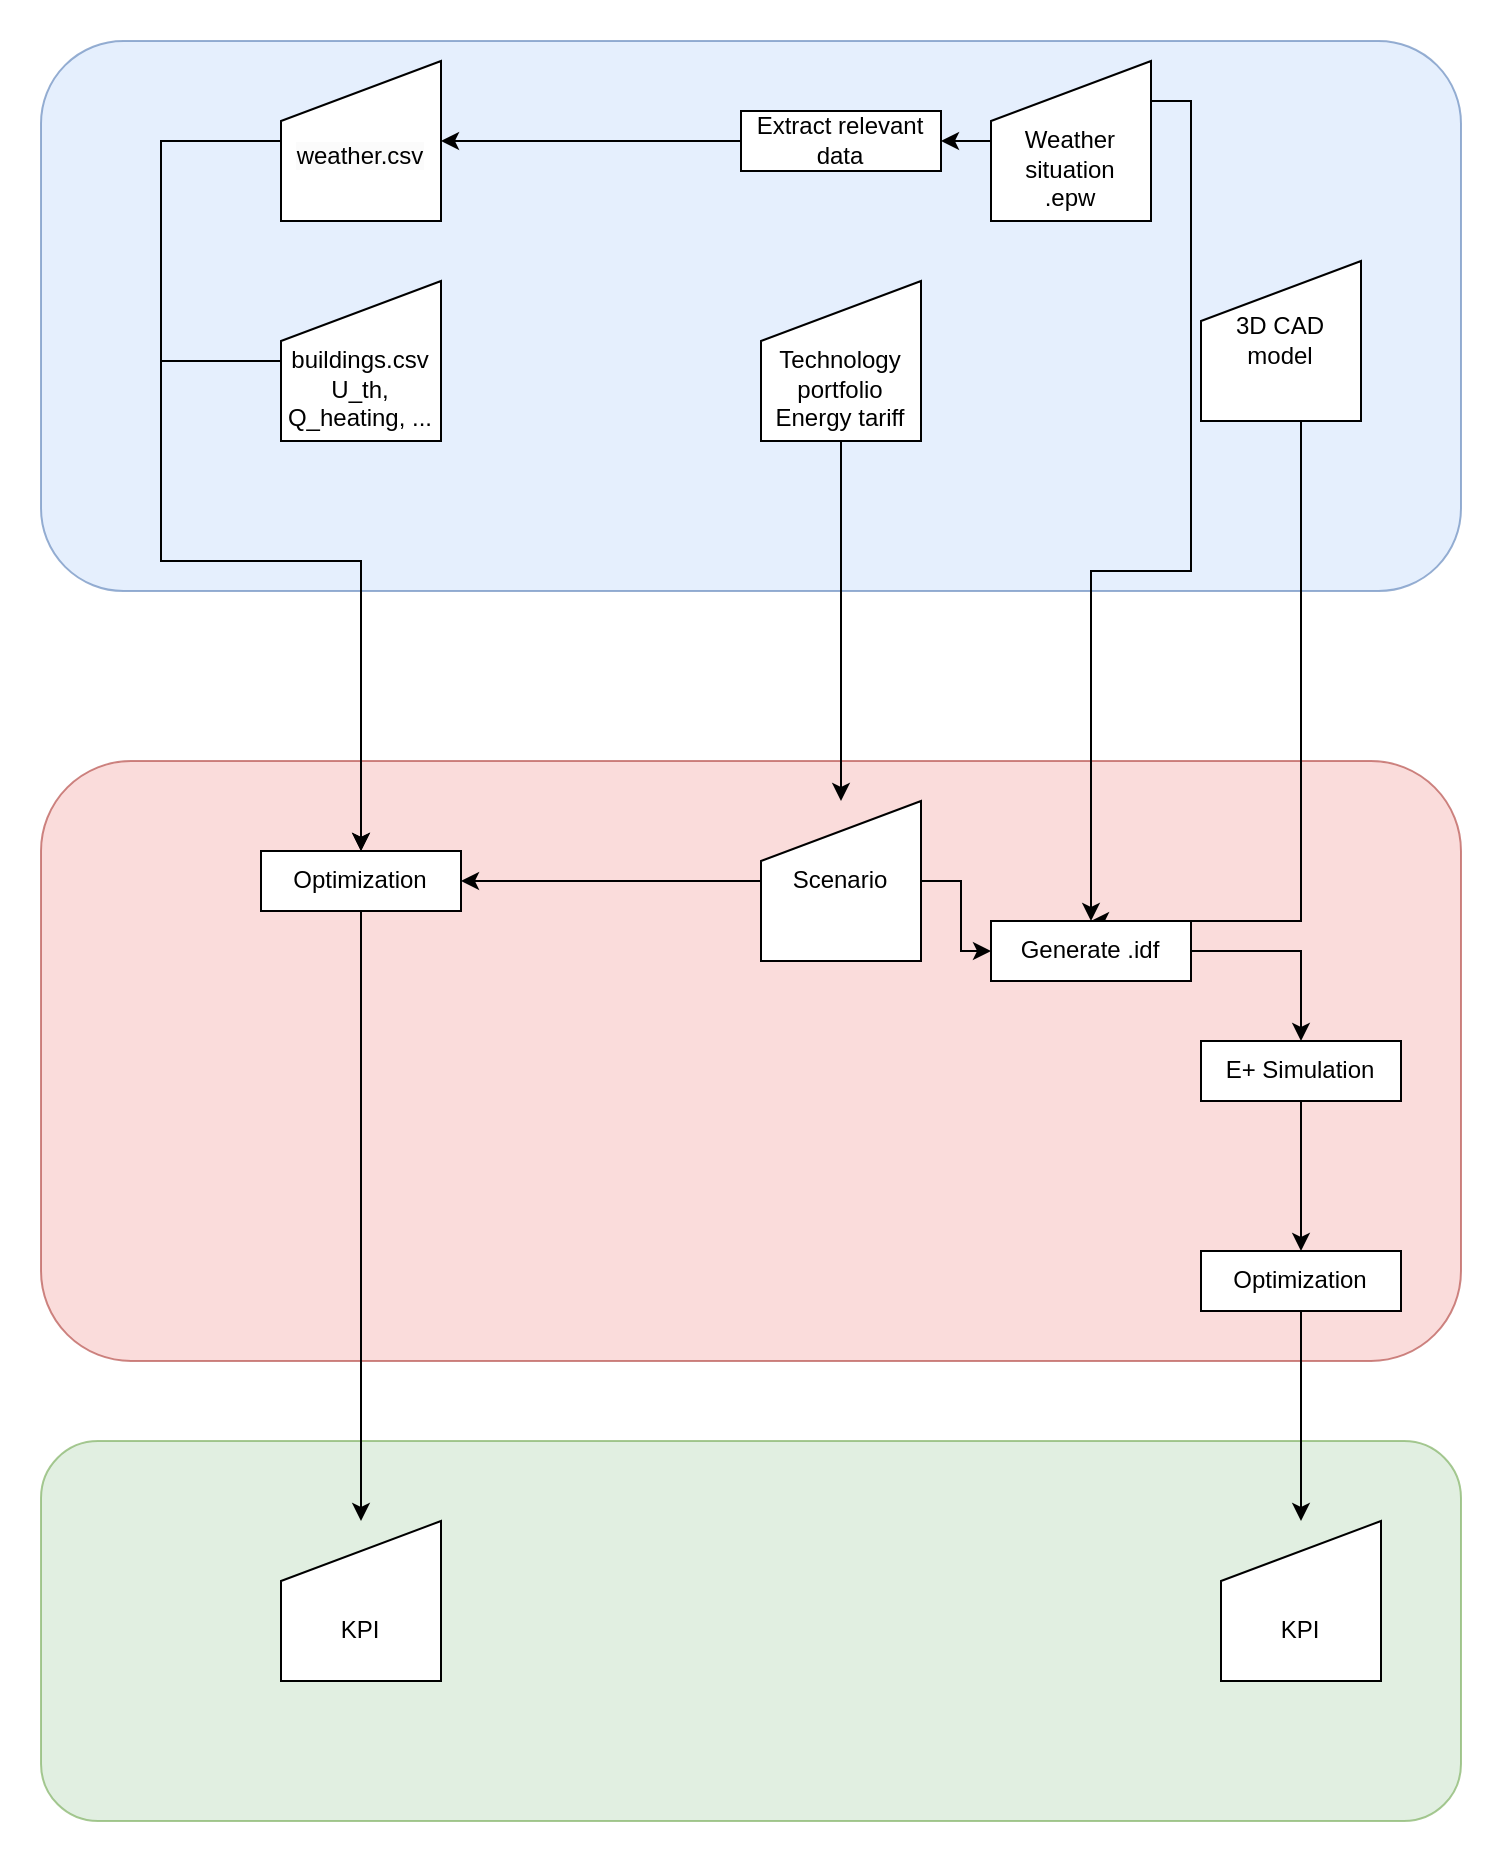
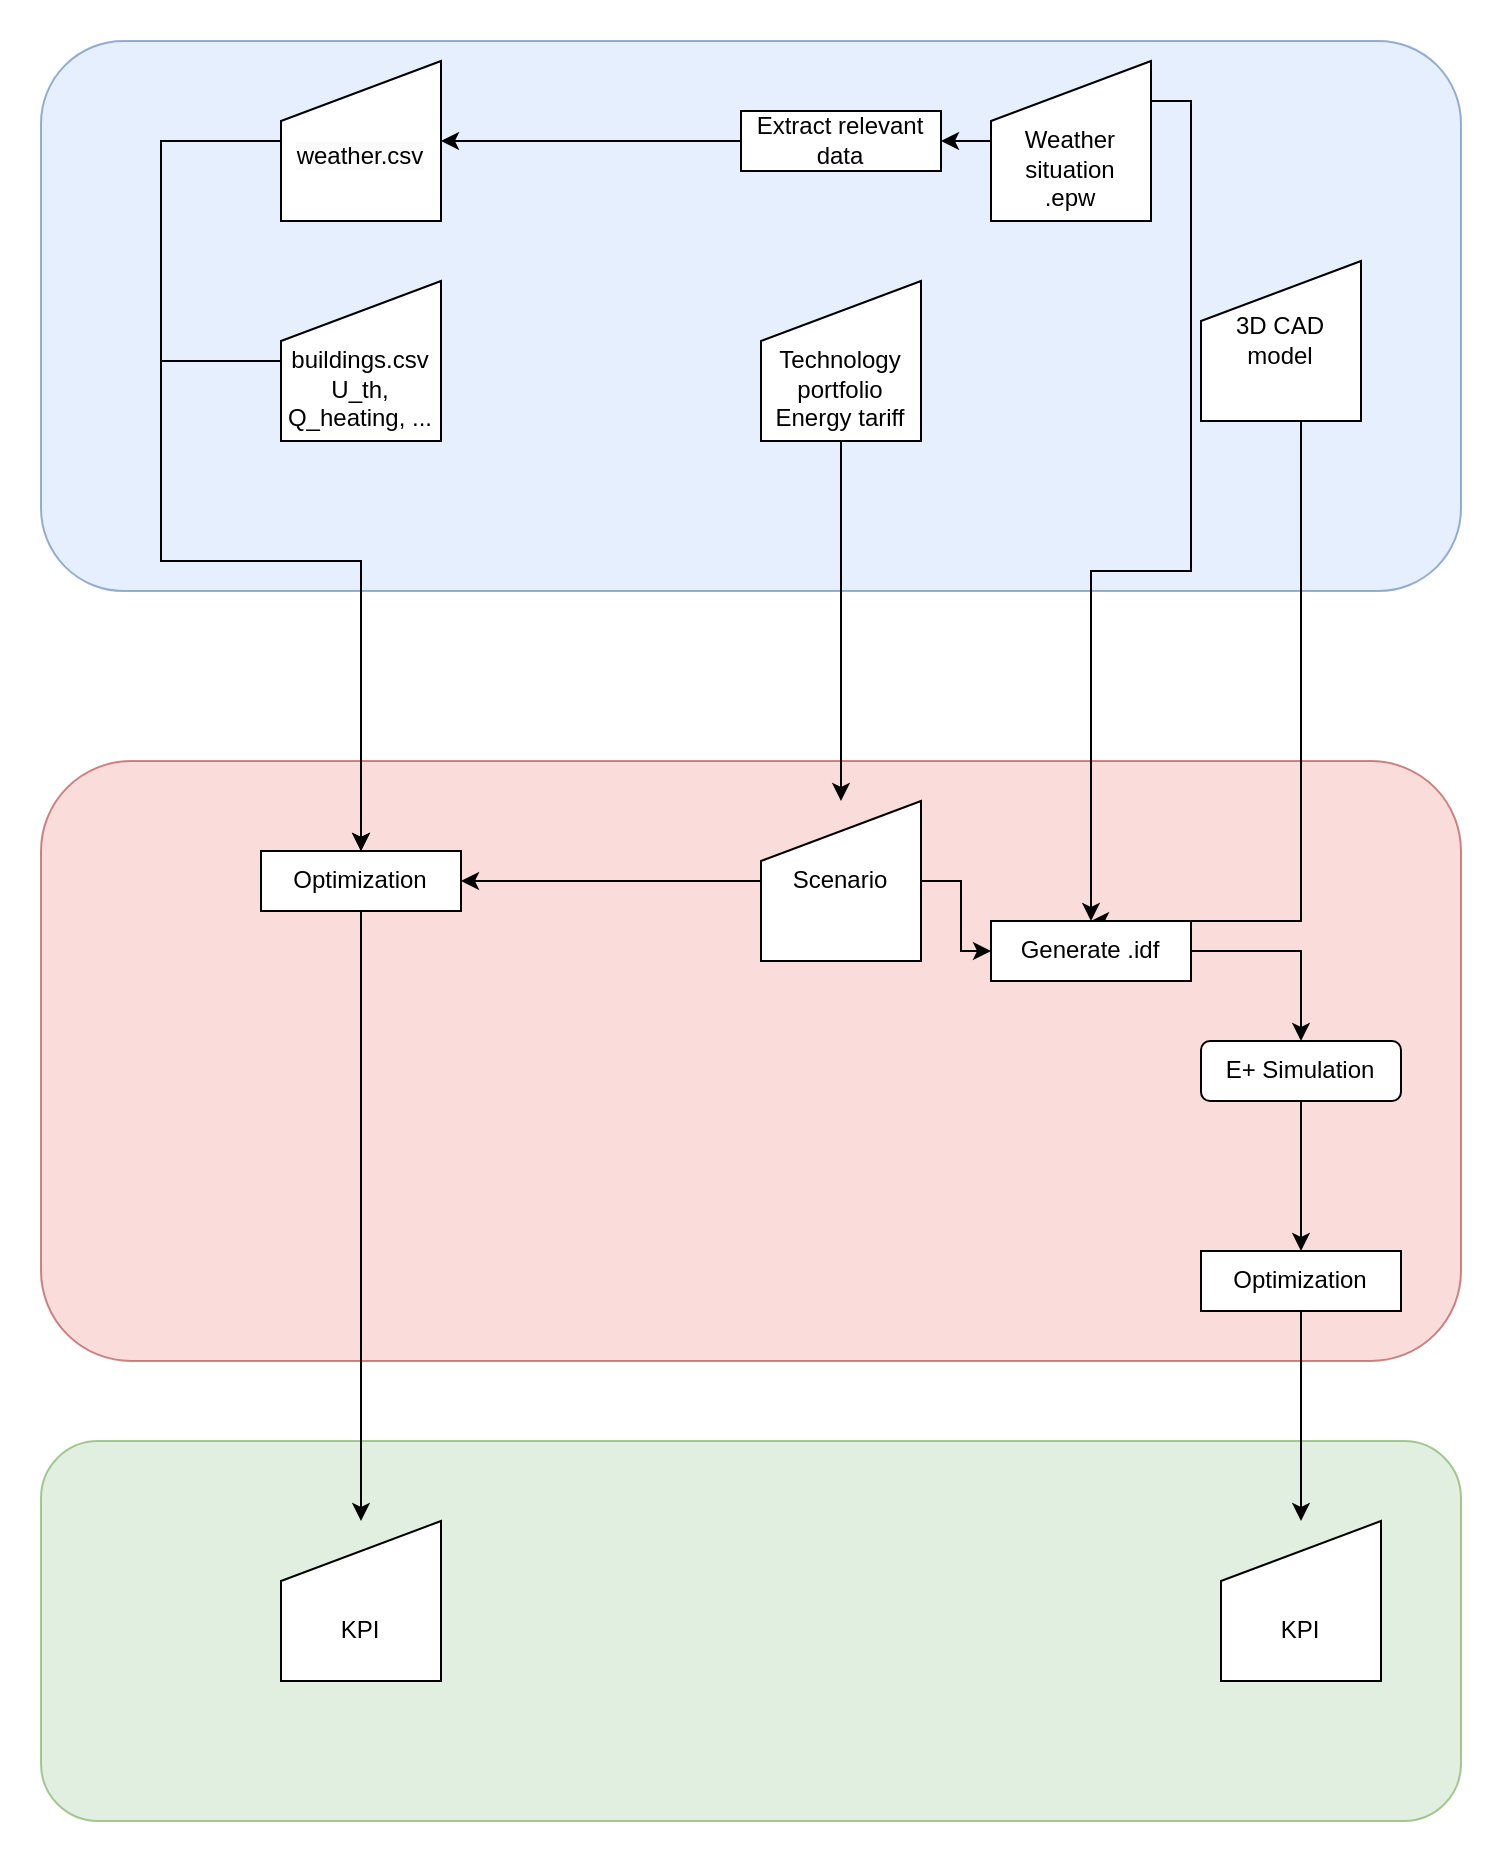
(1301, 1071) -> (1301, 1071)
